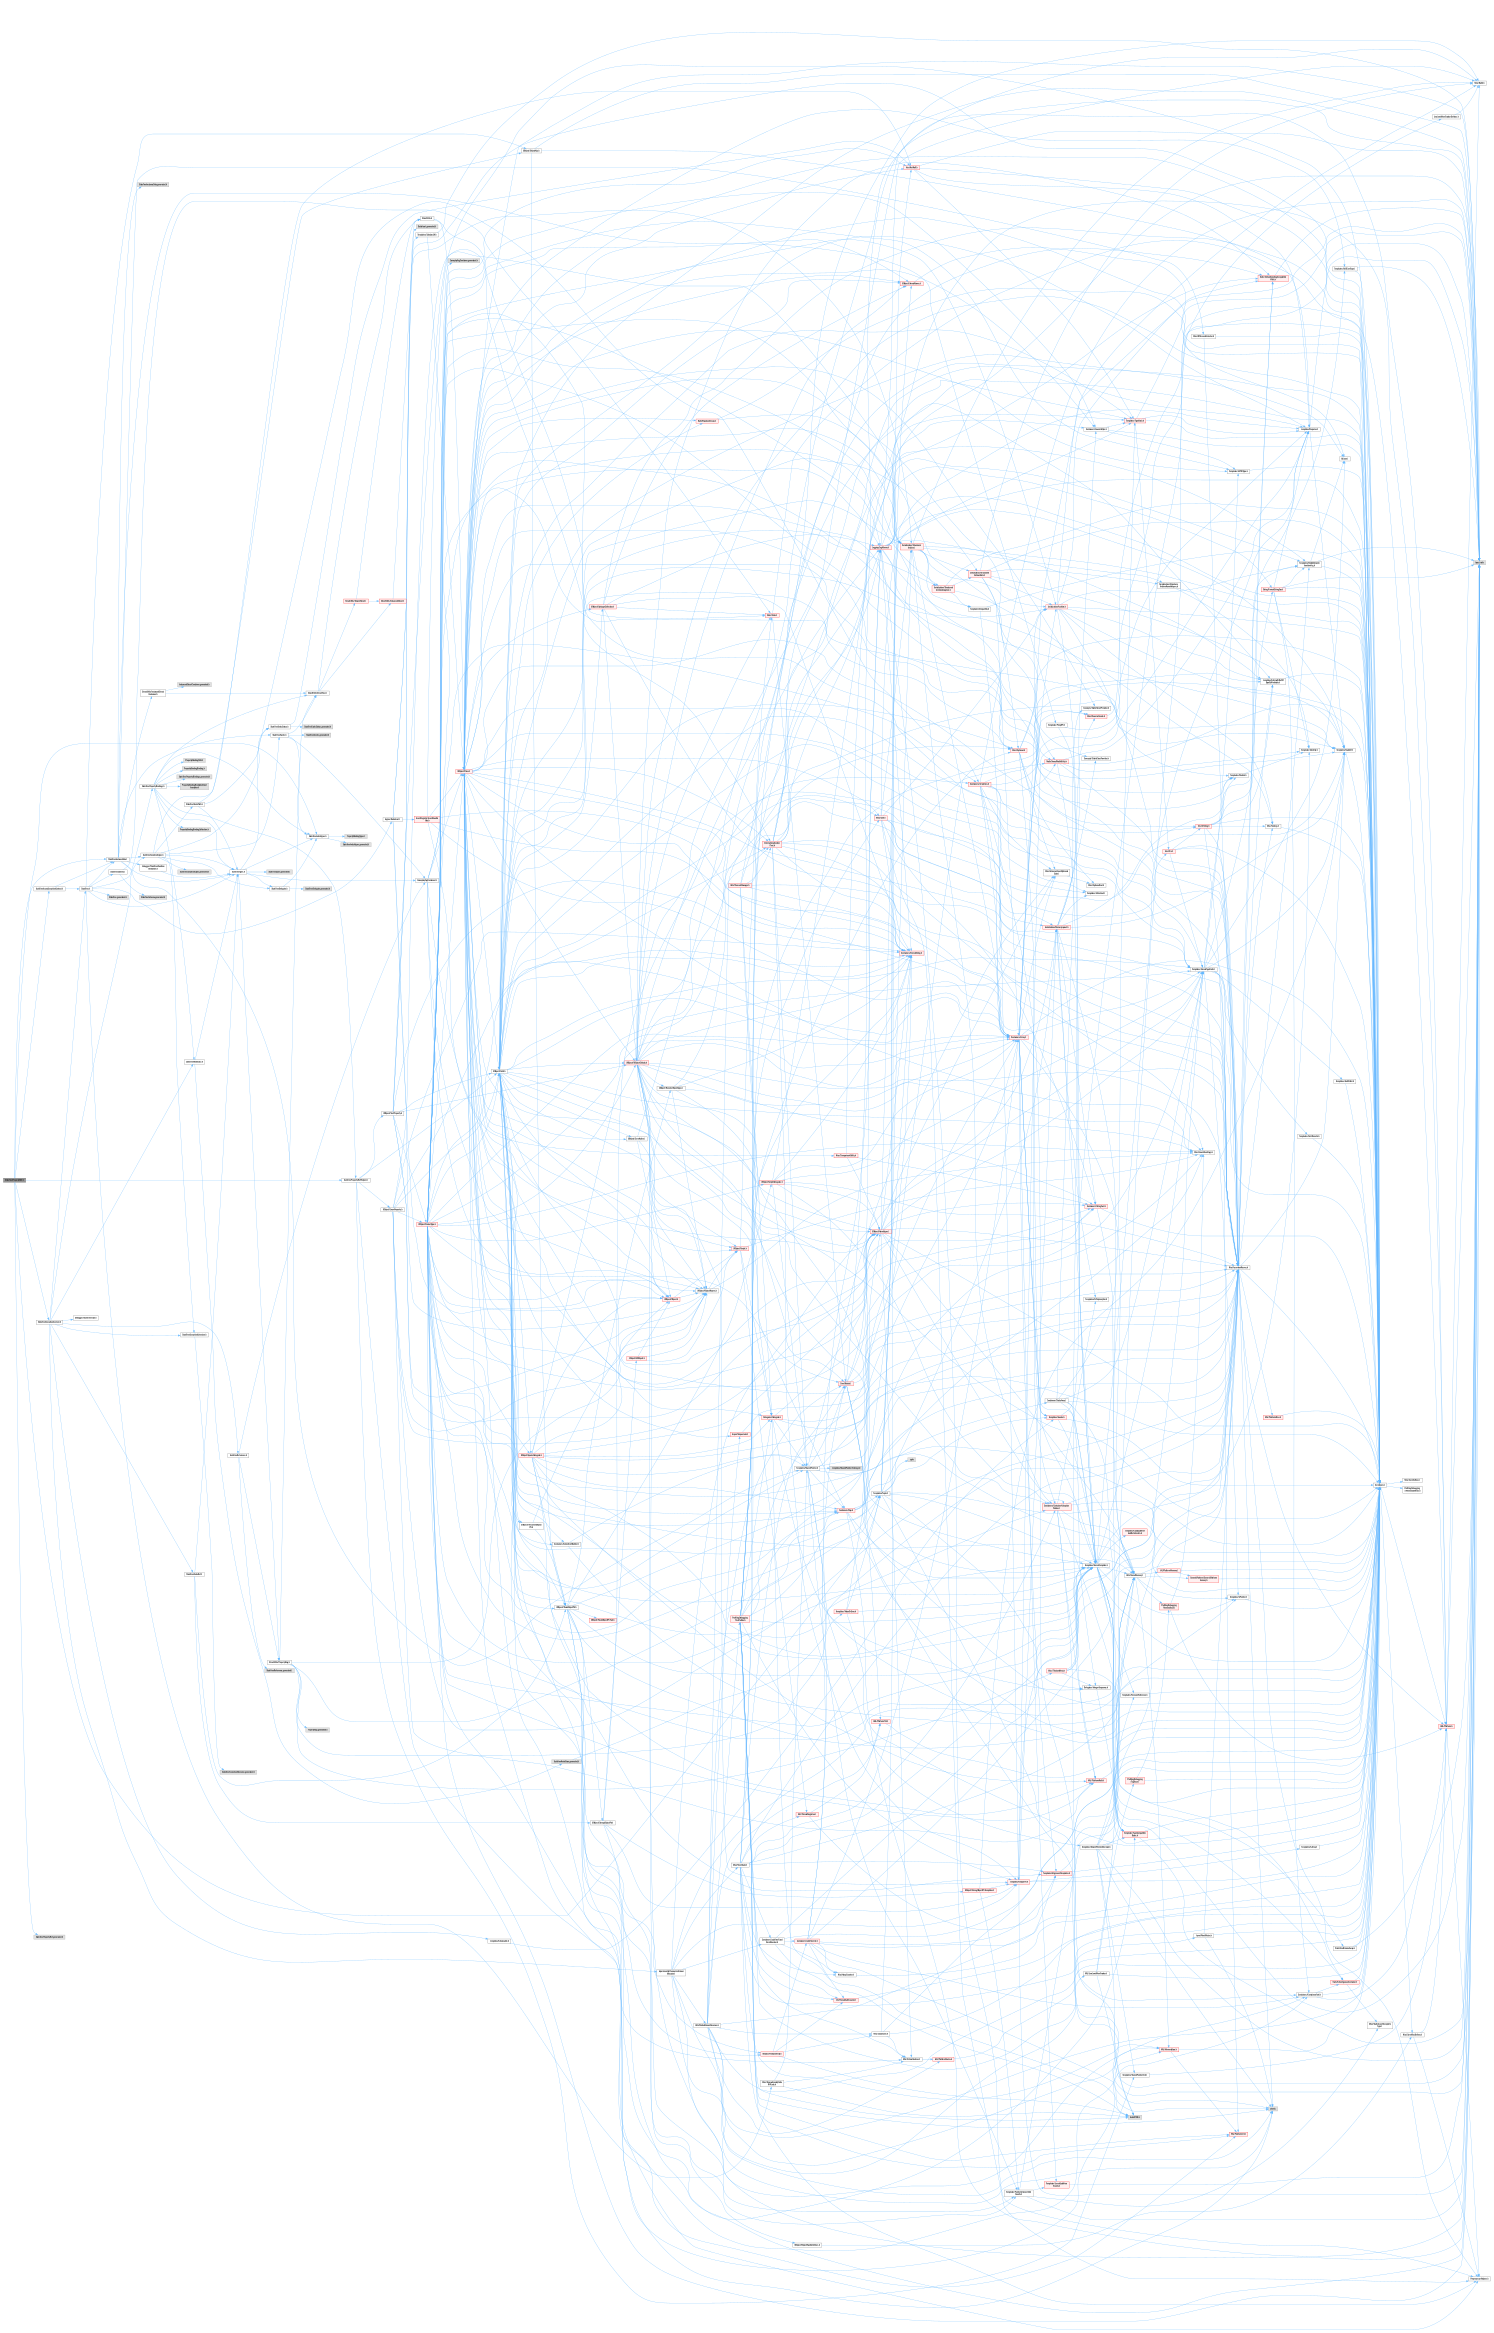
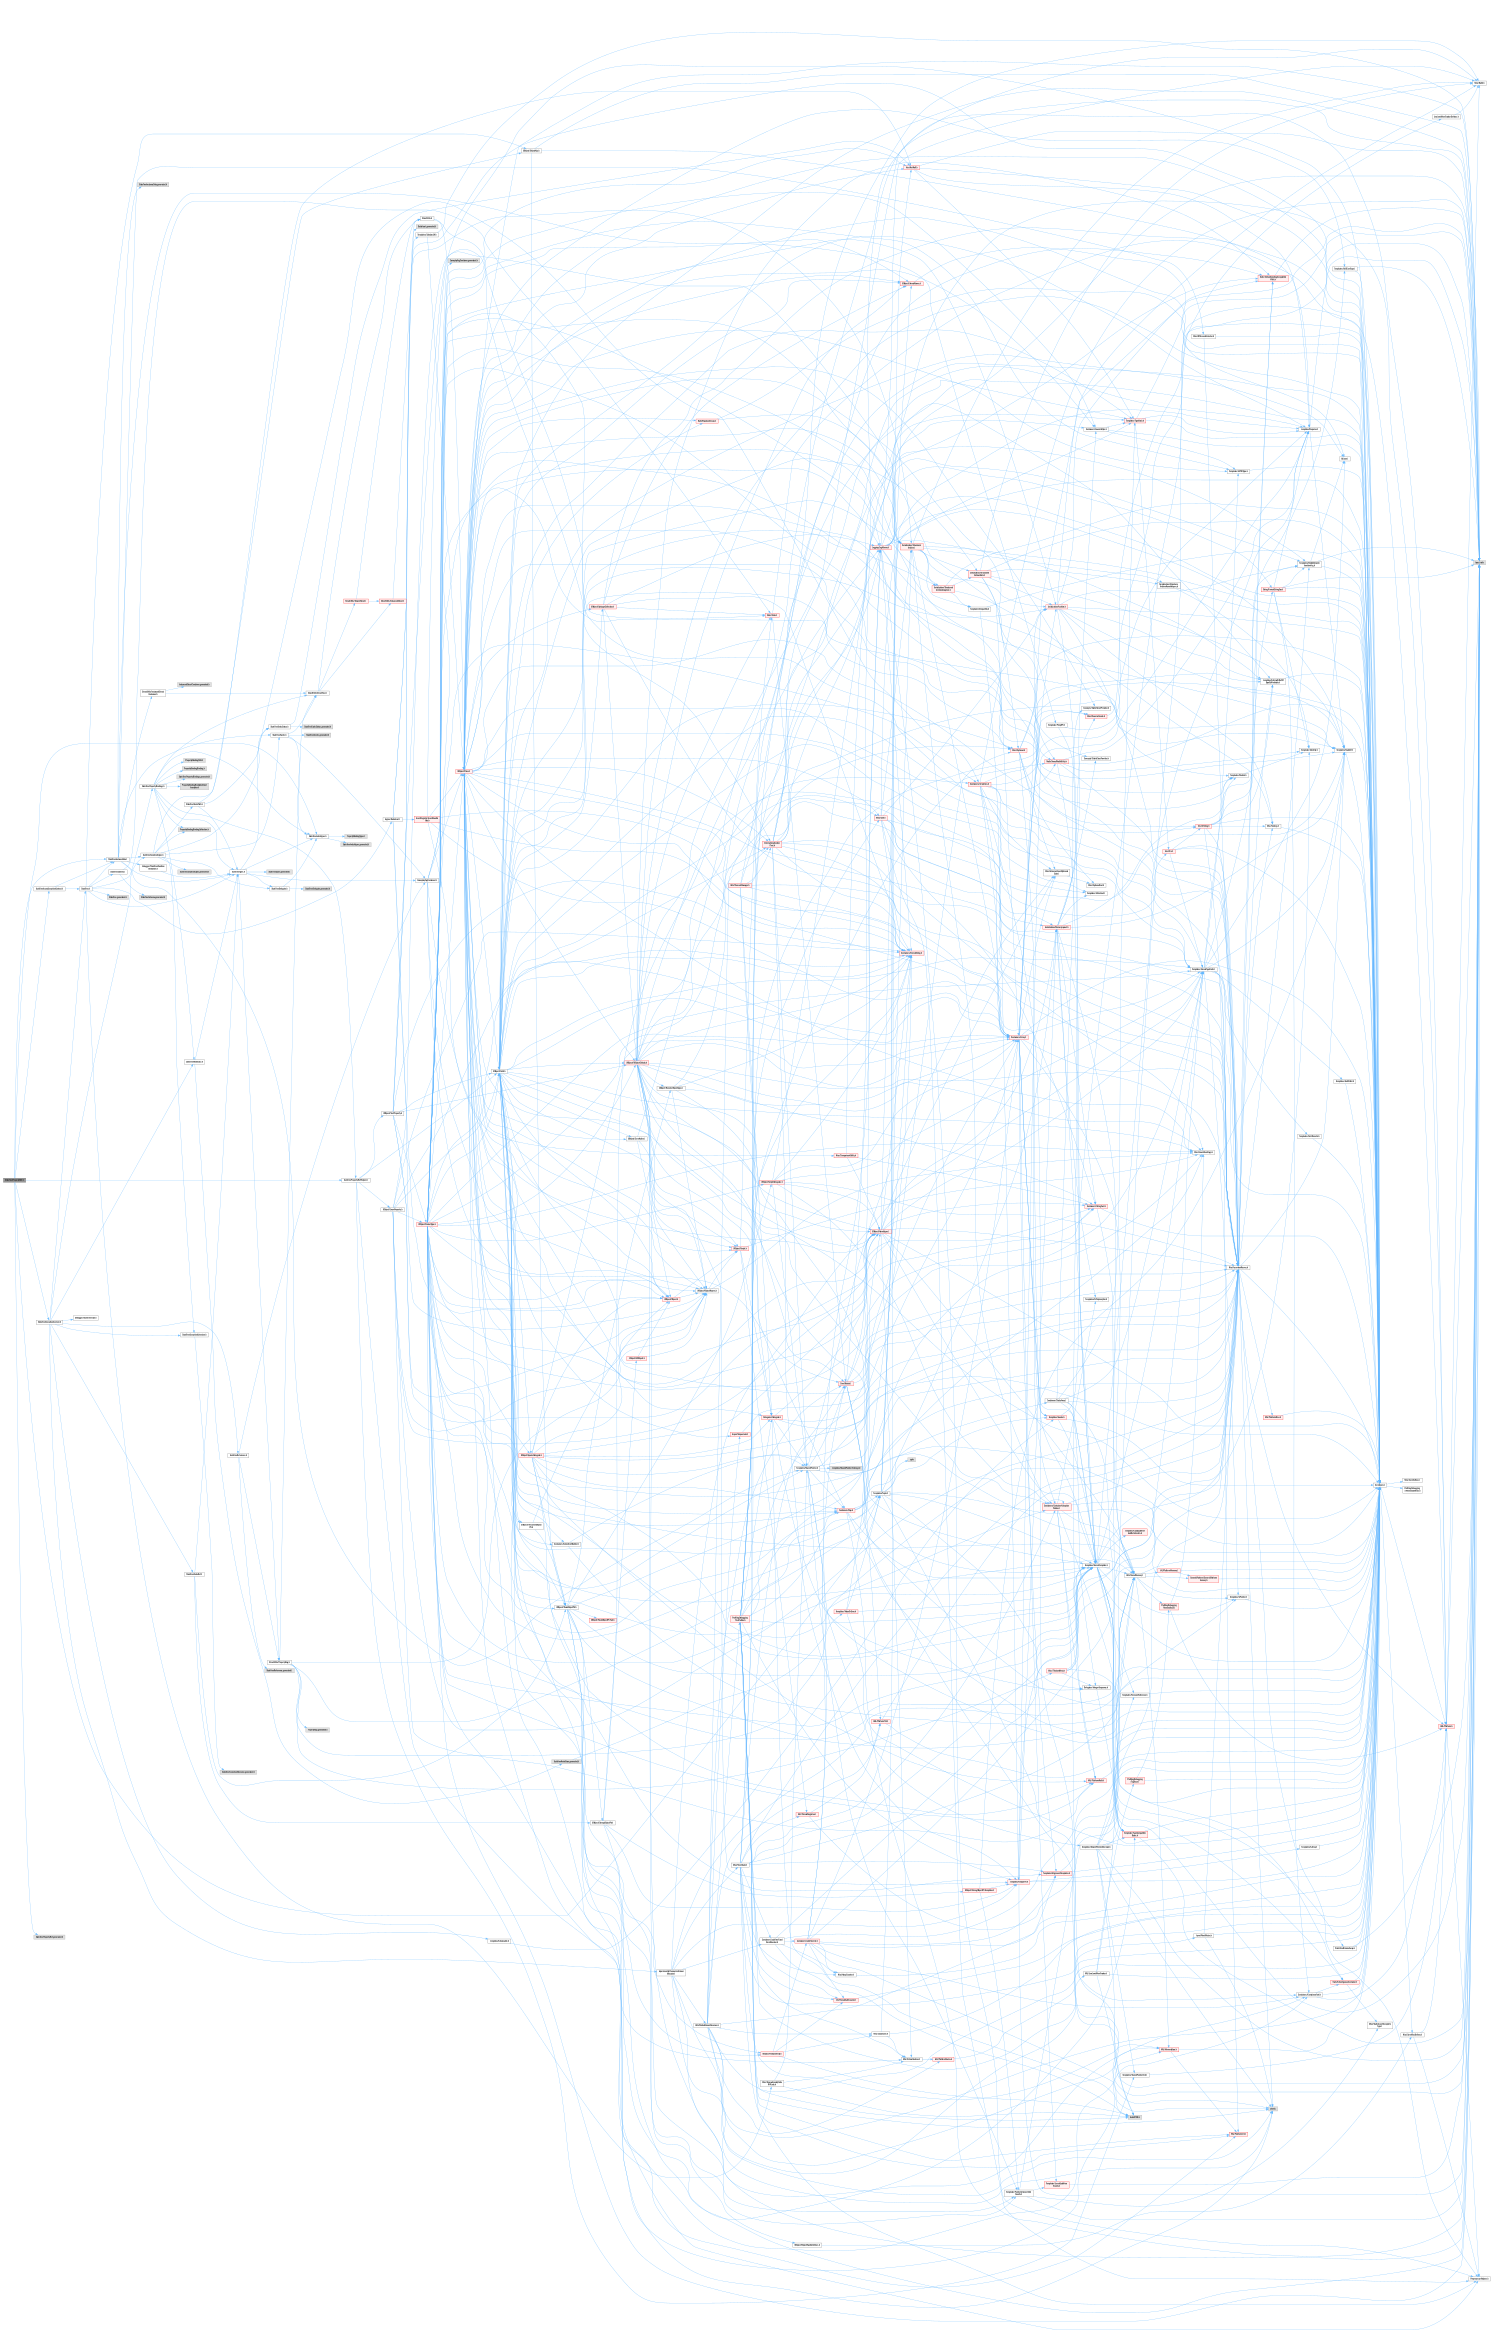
(200, 858) -> (169, 841)
(706, 1323) -> (658, 1185)
(1130, 1637) -> (1067, 1487)
